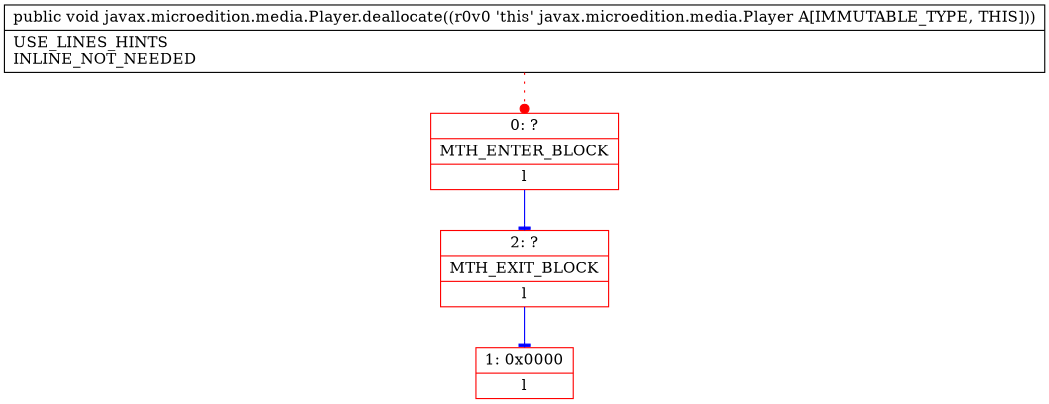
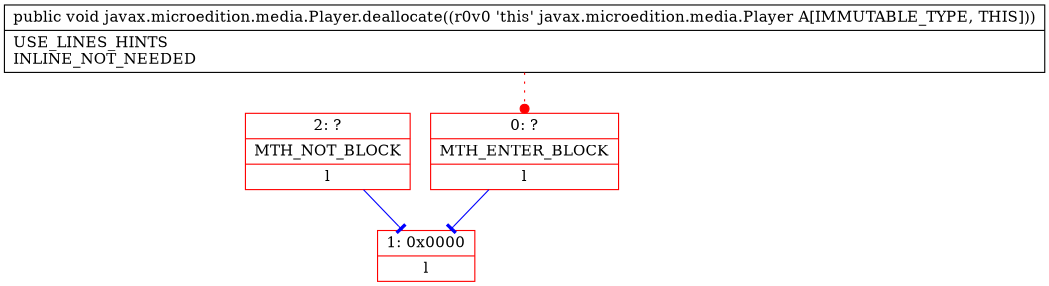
(525, 207) -> (471, 208)
(525, 268) -> (328, 151)
